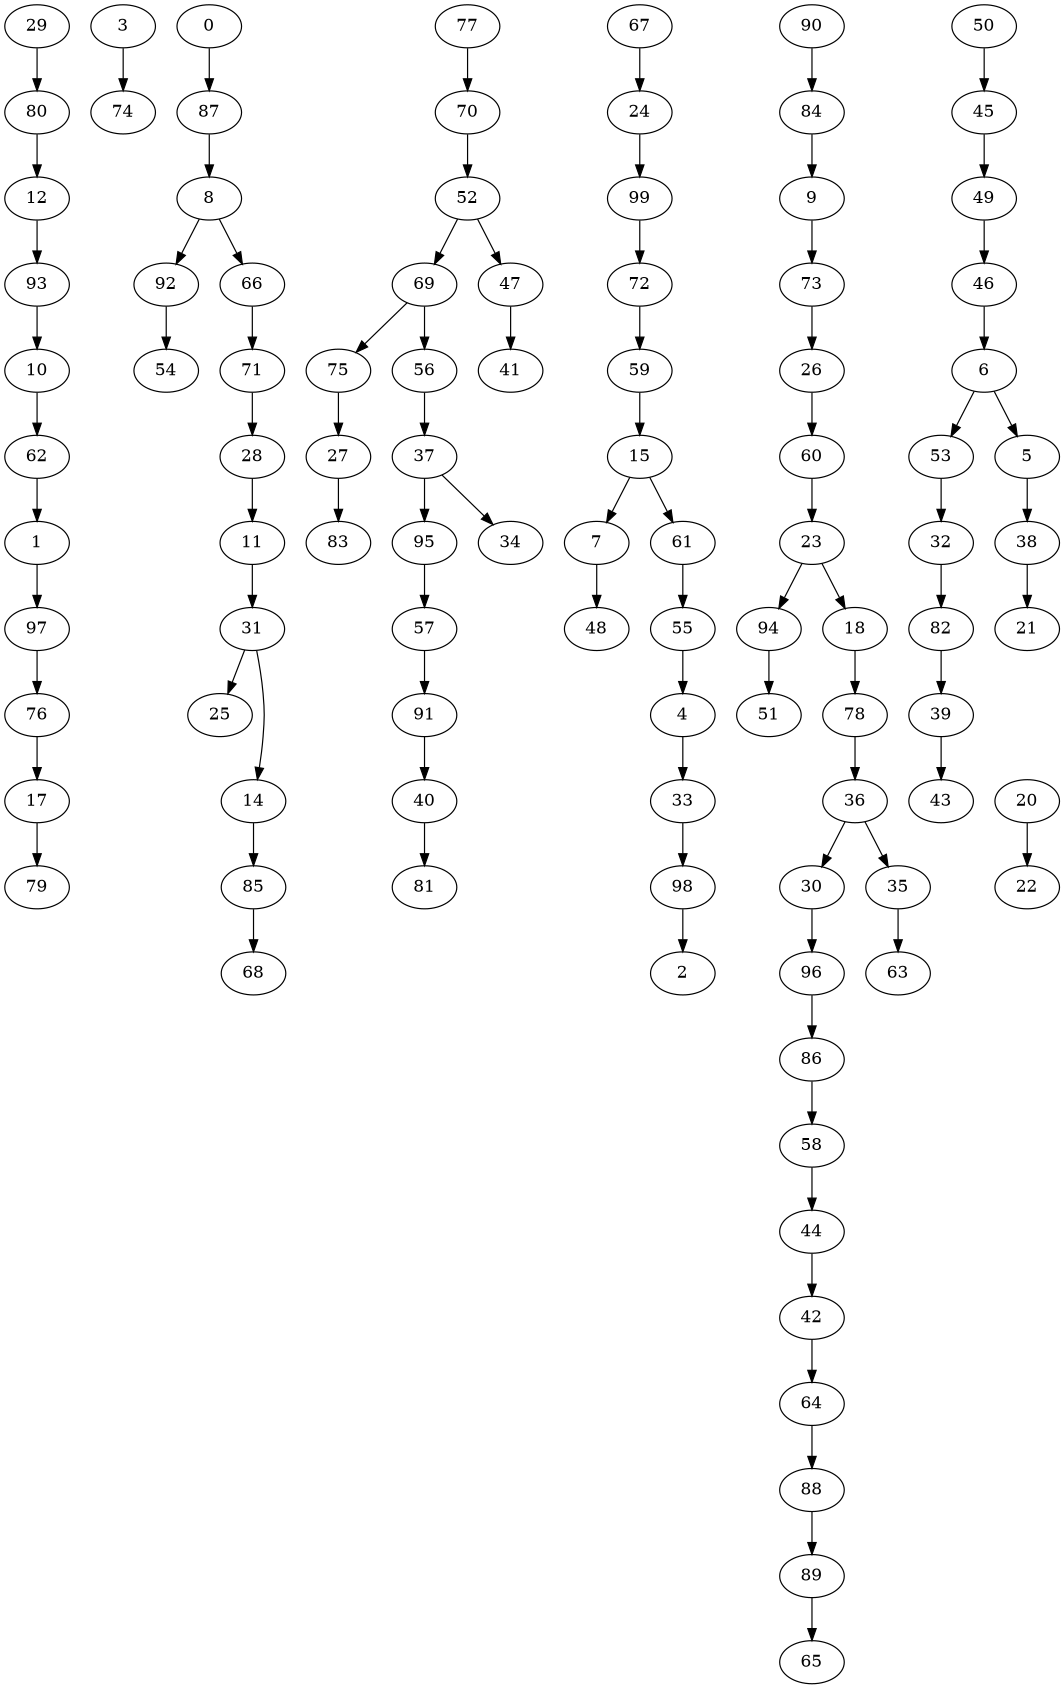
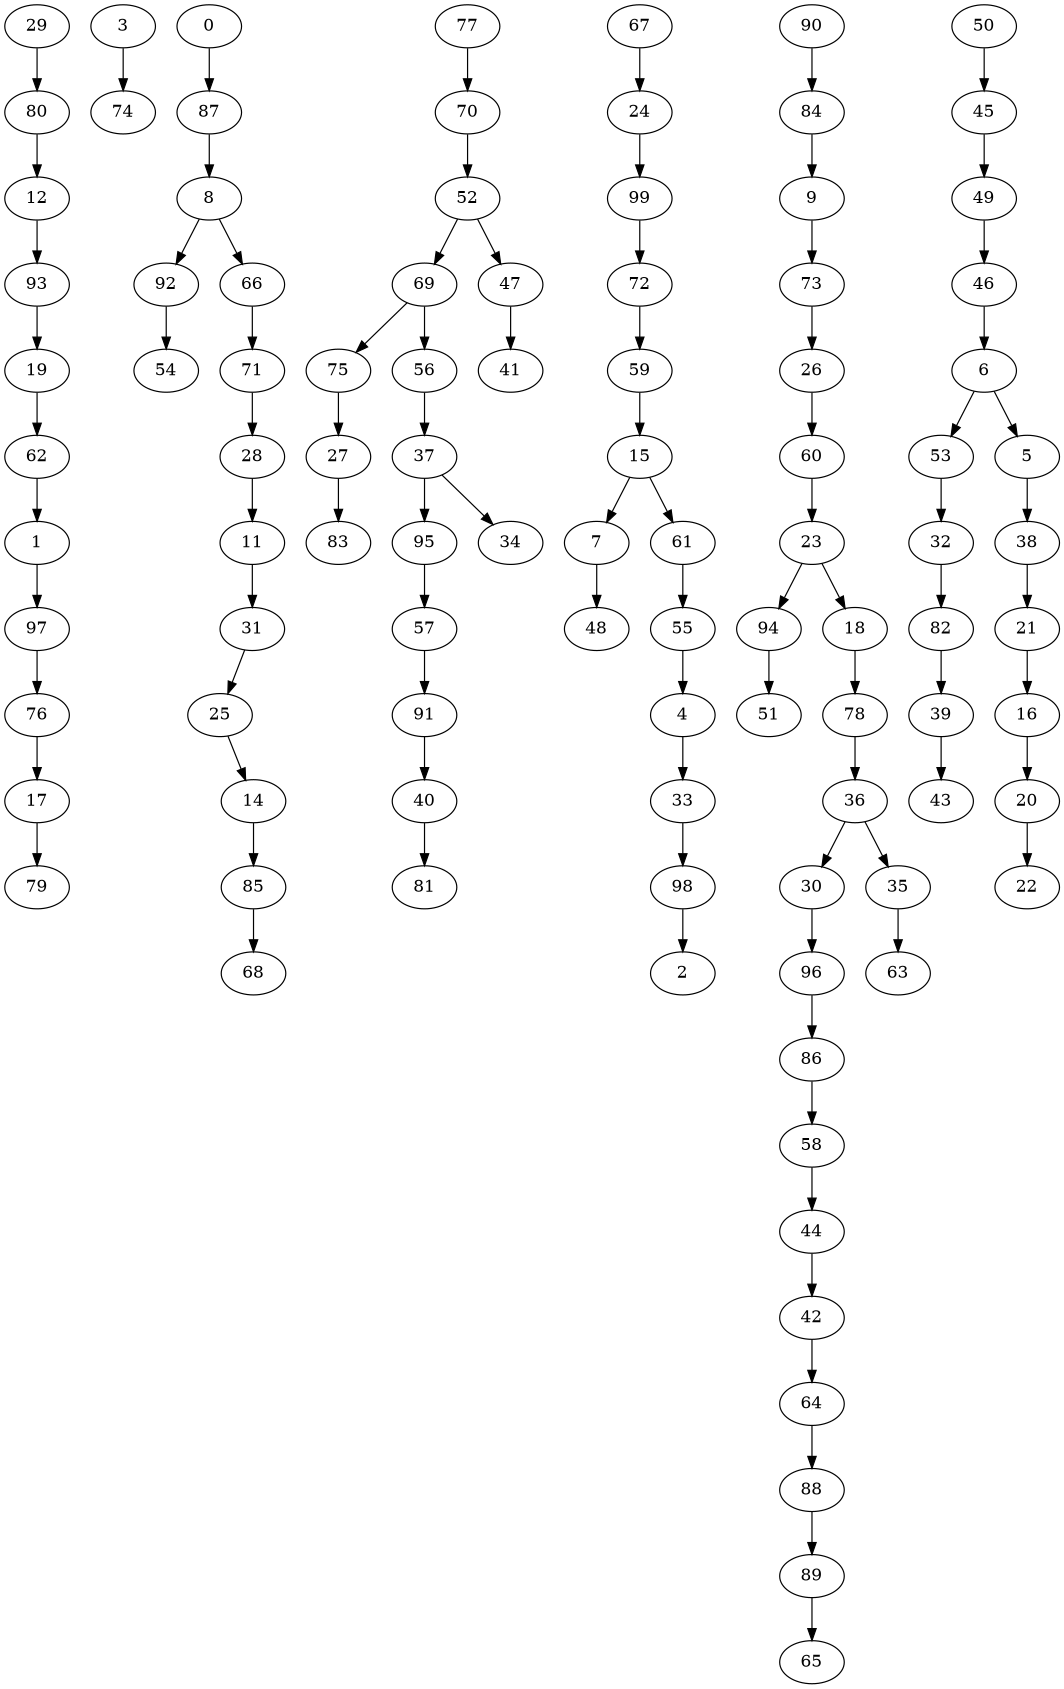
(37, 371) -> (37, 371)
(264, 709) -> (235, 753)
none -> (1027, 715)
